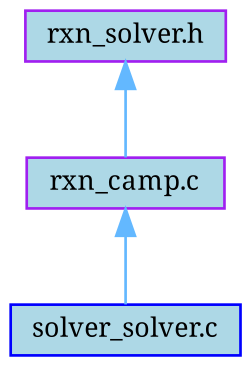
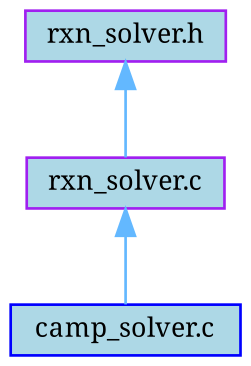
(126, 183) -> (126, 183)
(126, 330) -> (126, 330)
